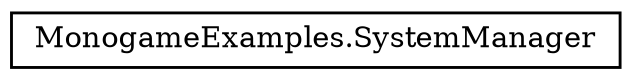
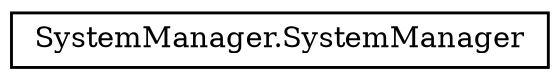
(316, 40) -> (280, 40)
